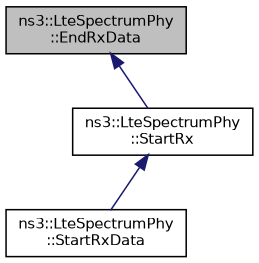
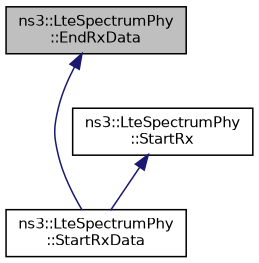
(134, 87) -> (55, 139)
